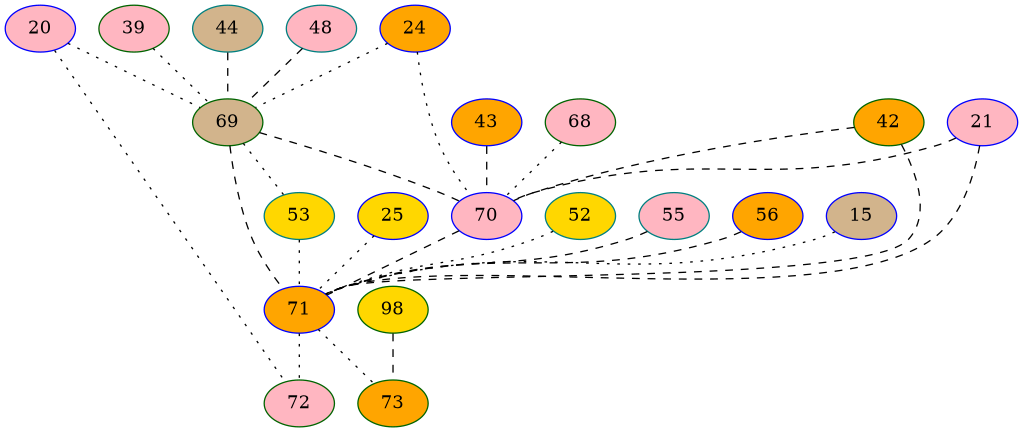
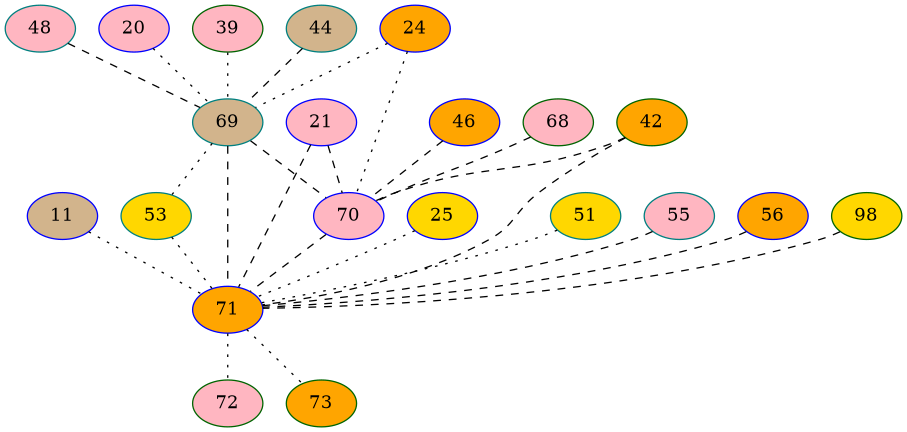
(228, 122) -> (228, 122)
(487, 122) -> (465, 122)
(534, 169) -> (457, 168)
(170, 216) -> none
(580, 216) -> (586, 216)
(862, 216) -> (62, 216)
(393, 357) -> (554, 289)
